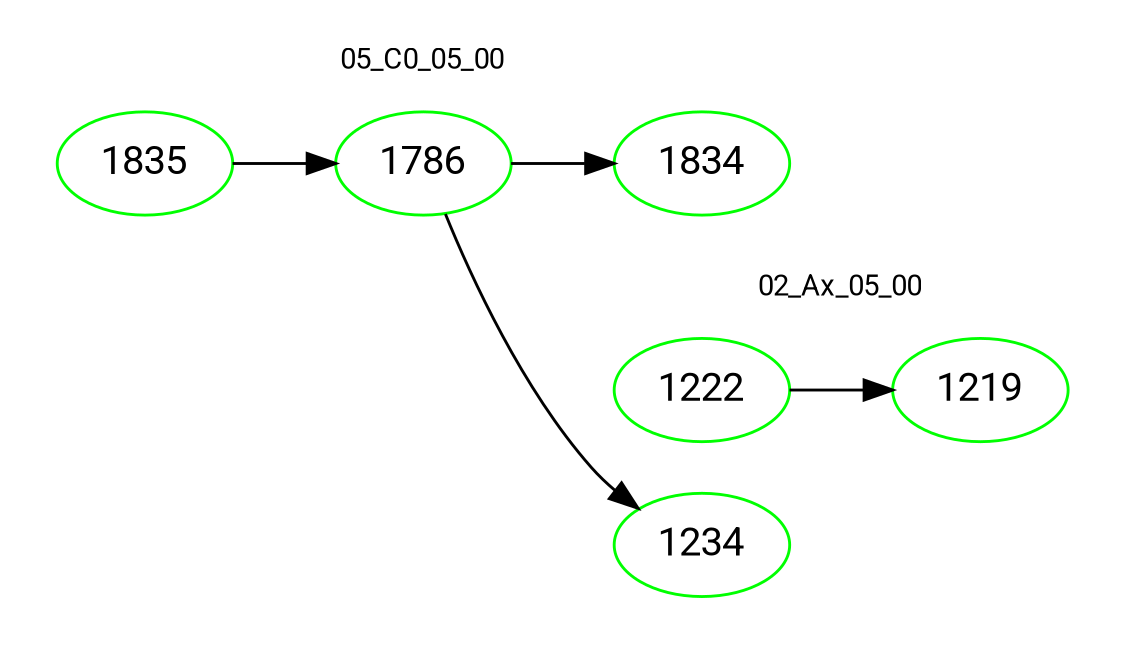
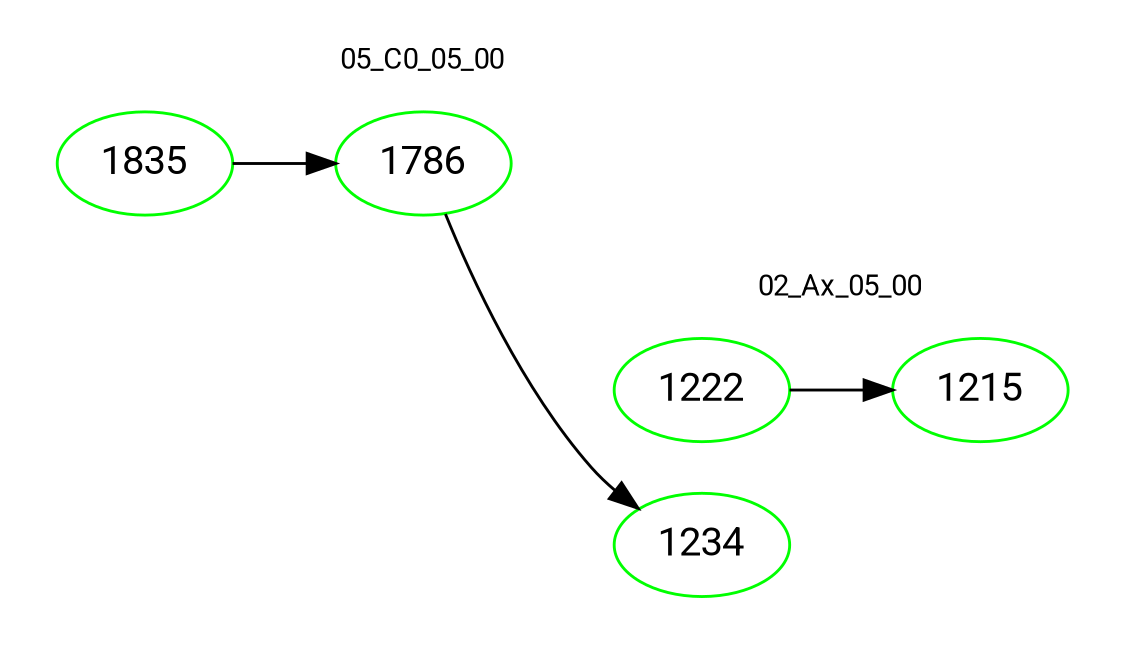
(702, 163) -> none
(980, 390) -> (980, 390)
